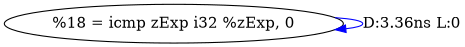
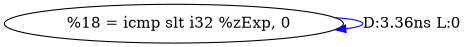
(174, 24) -> (174, 24)
